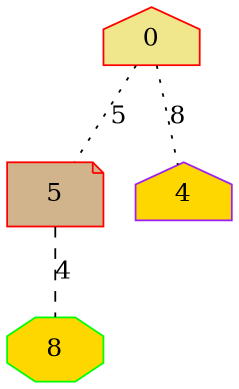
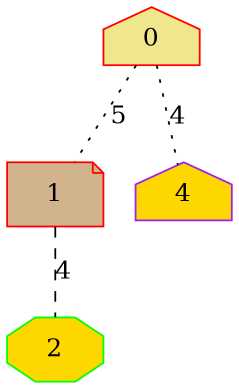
(178, 117) -> (178, 117)
(55, 194) -> (55, 194)
(55, 350) -> (55, 350)
